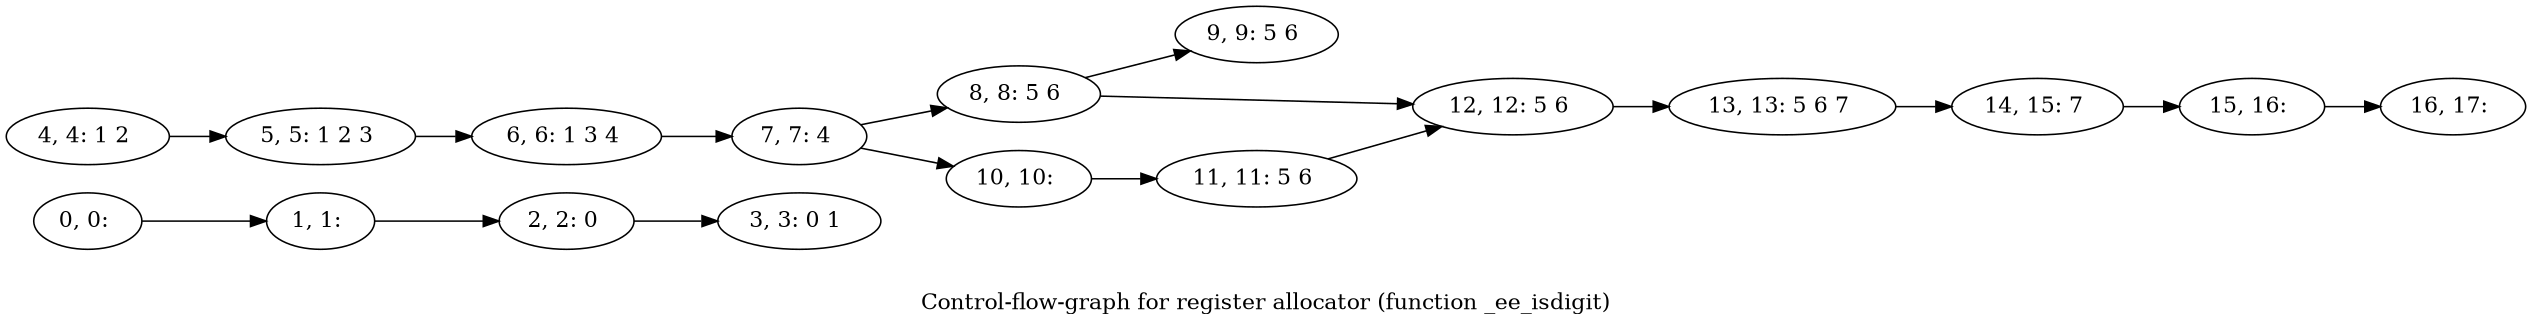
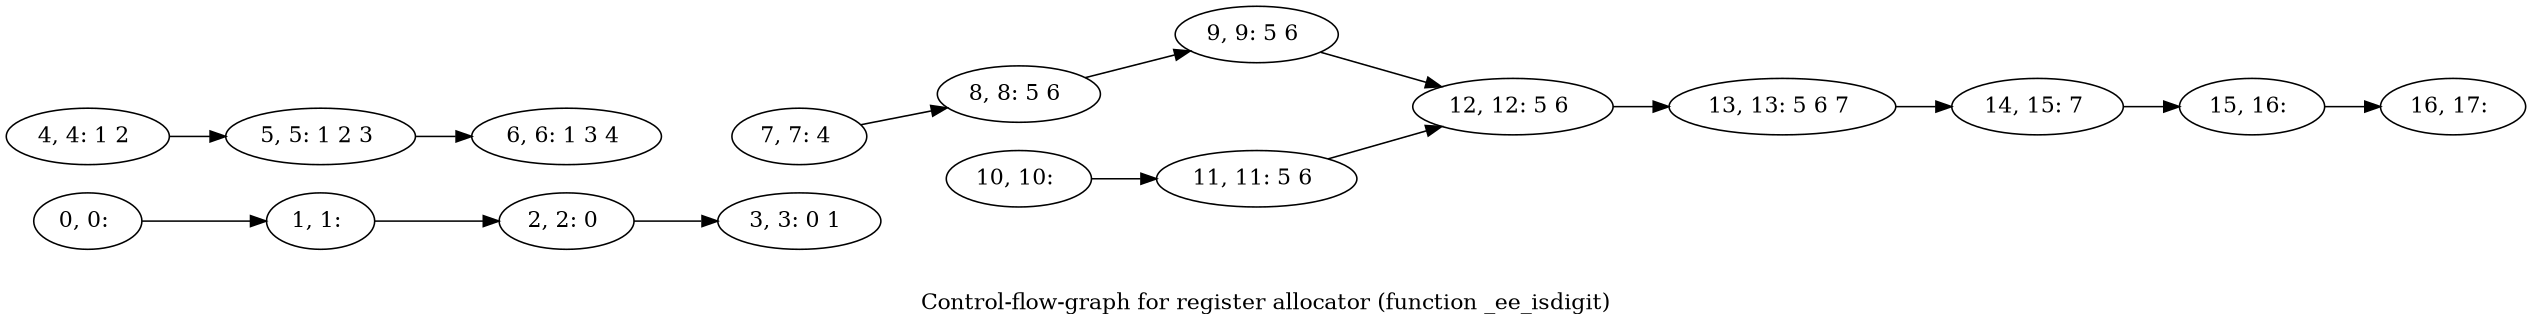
(1249, 100) -> (1373, 67)
(689, 136) -> none
(899, 156) -> none
